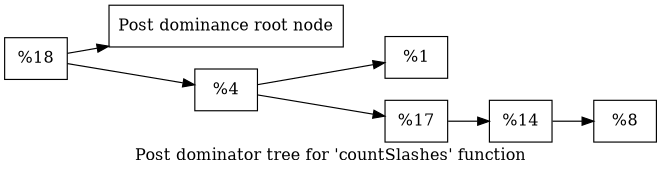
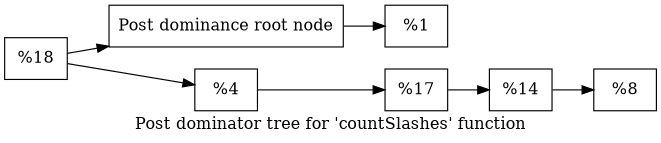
(315, 75) -> (358, 26)
